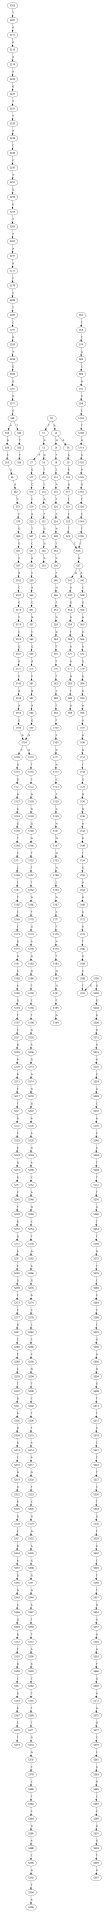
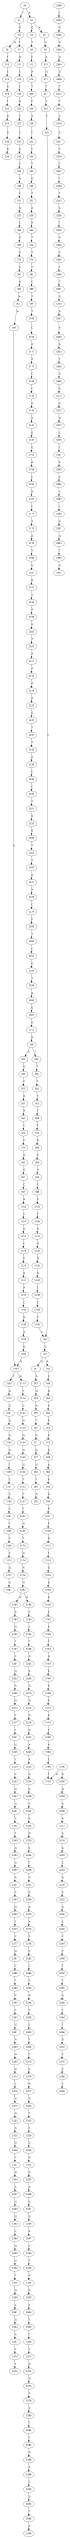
none -> (32, 624)
(17, 970) -> (19, 1597)
none -> (37, 1095)
(96, 1309) -> none
